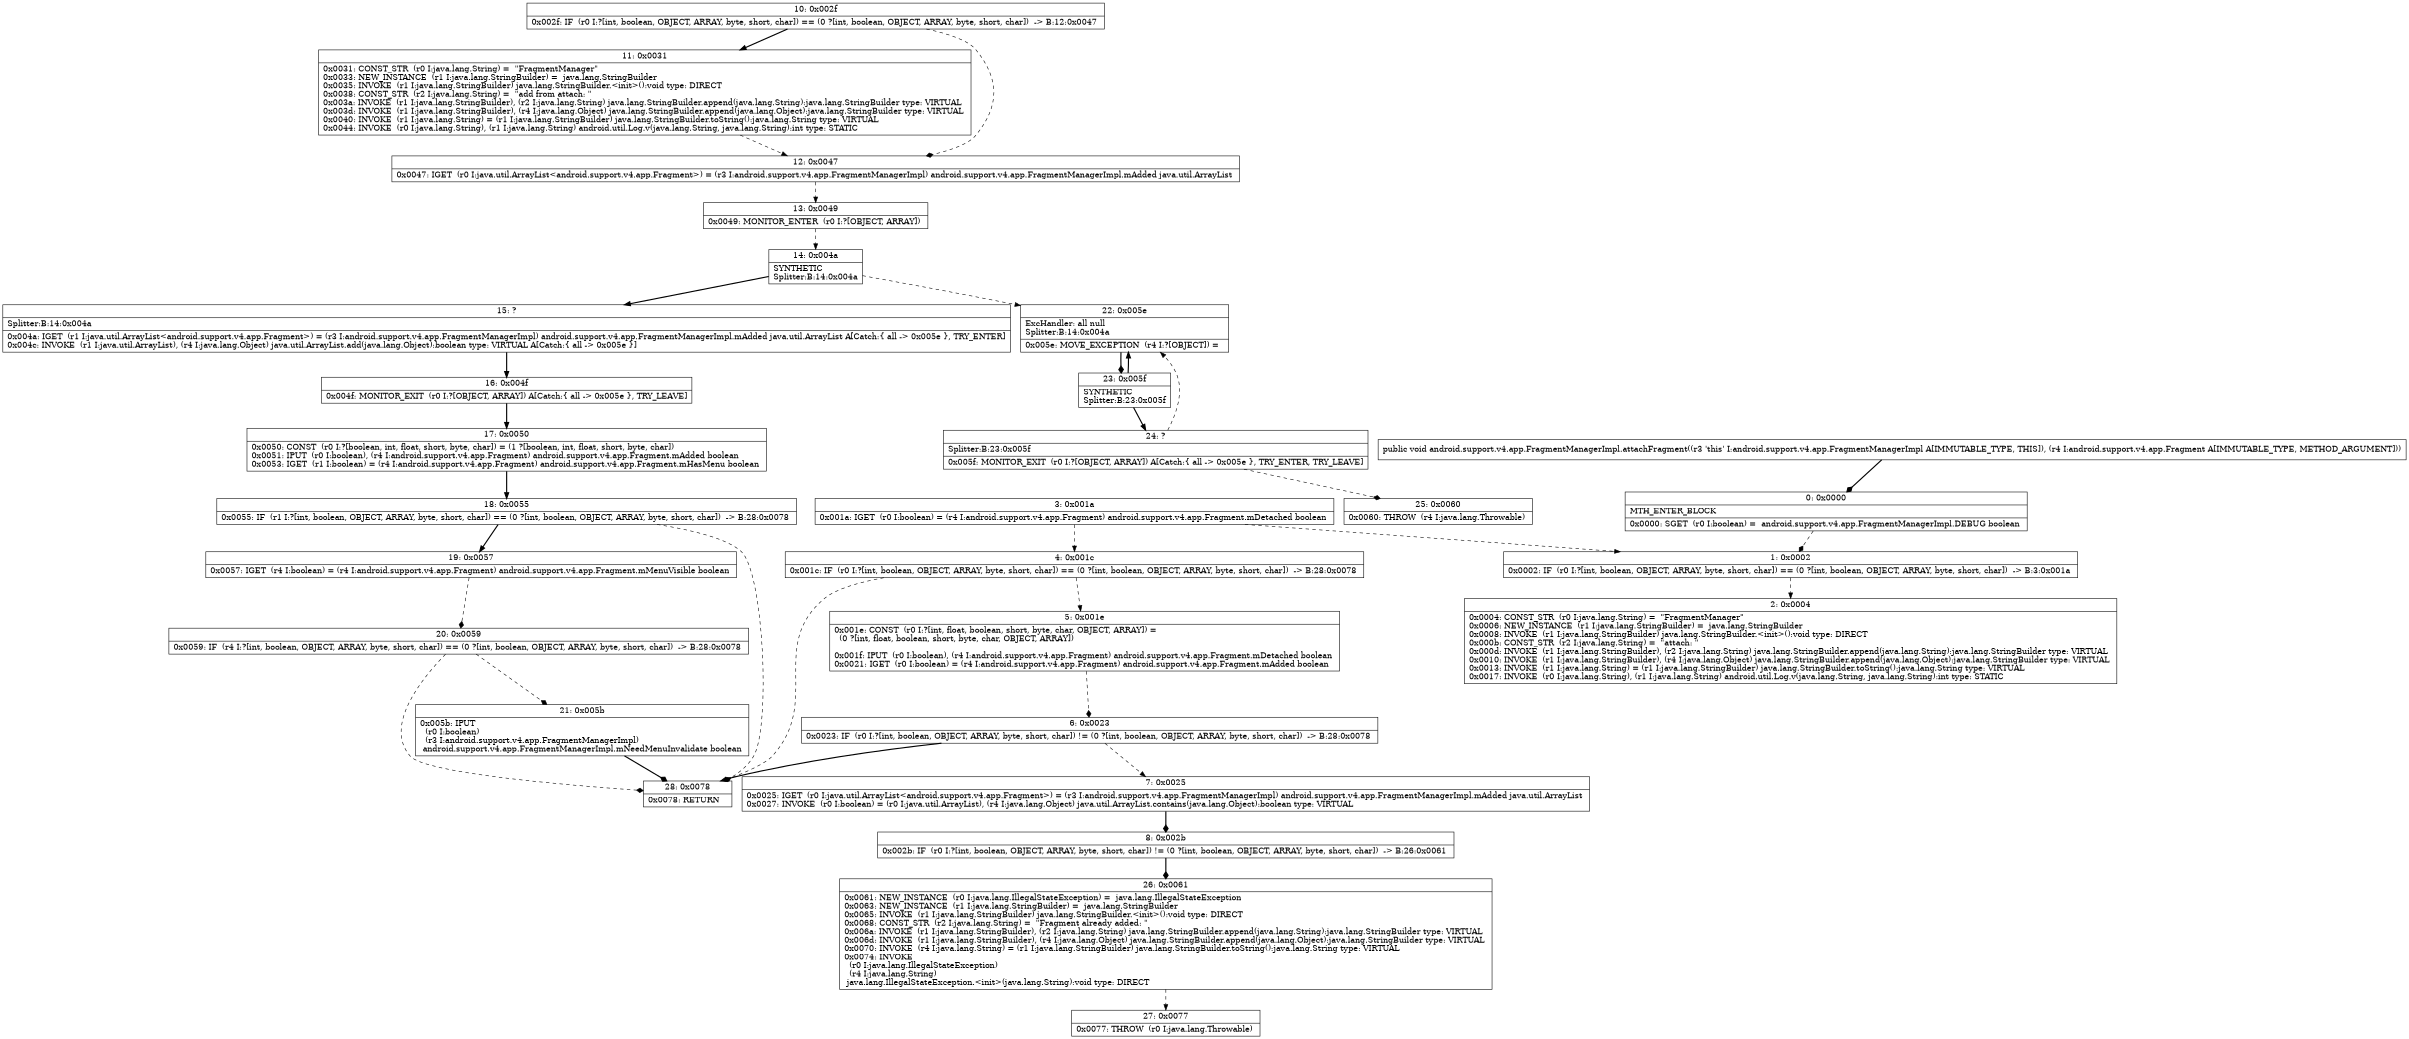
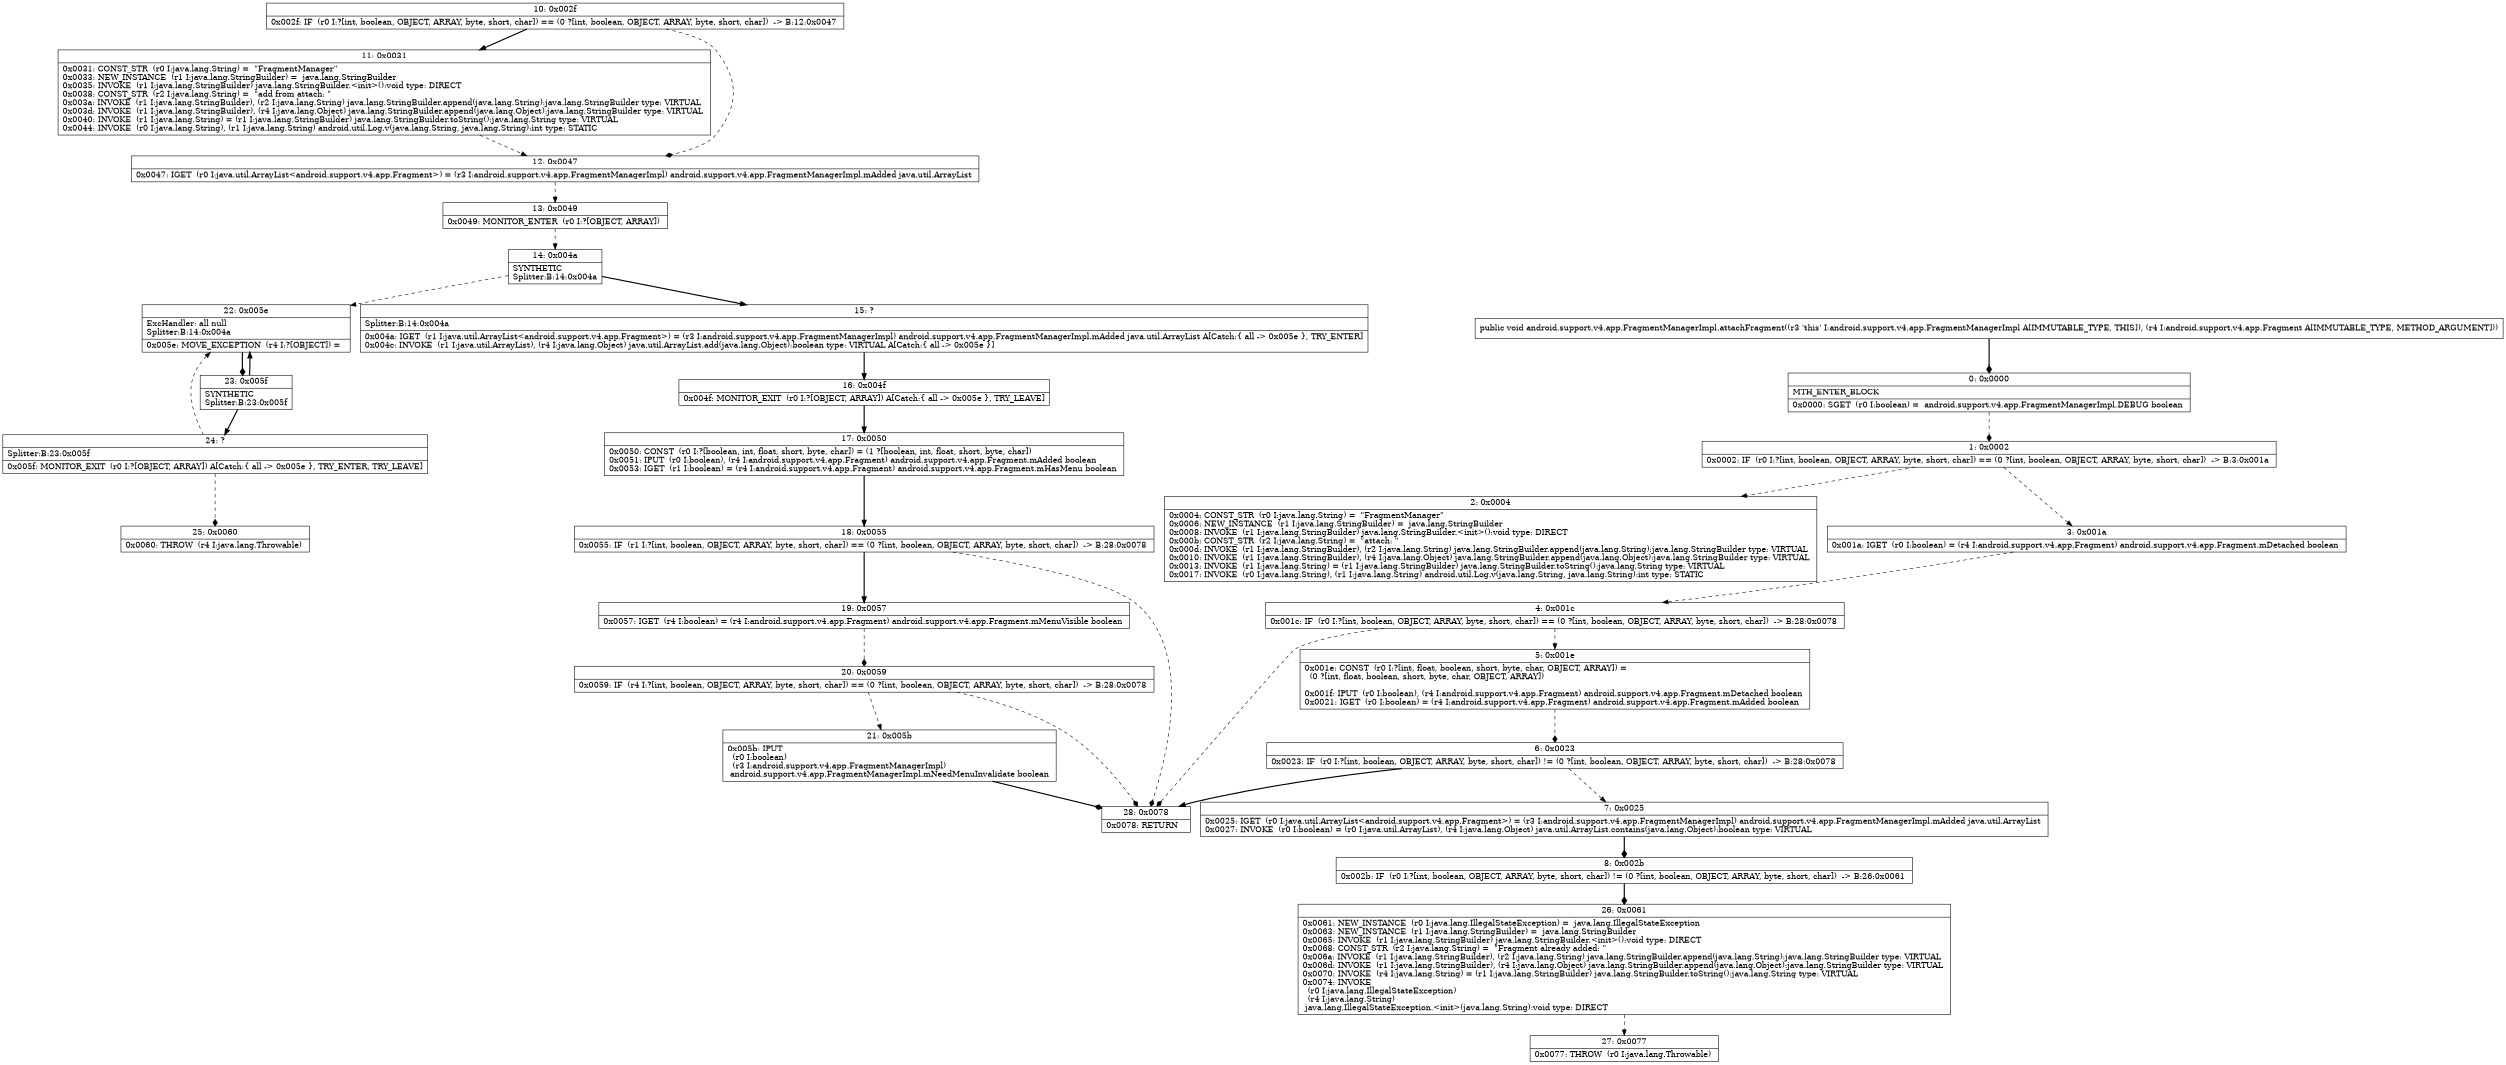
(1430, 538) -> (2036, 495)
(509, 677) -> (874, 708)
